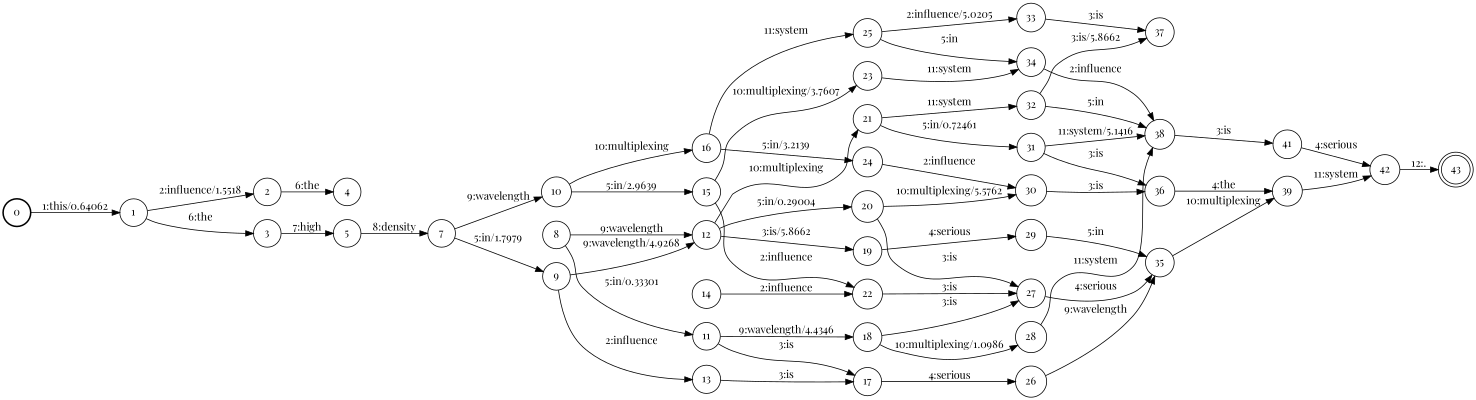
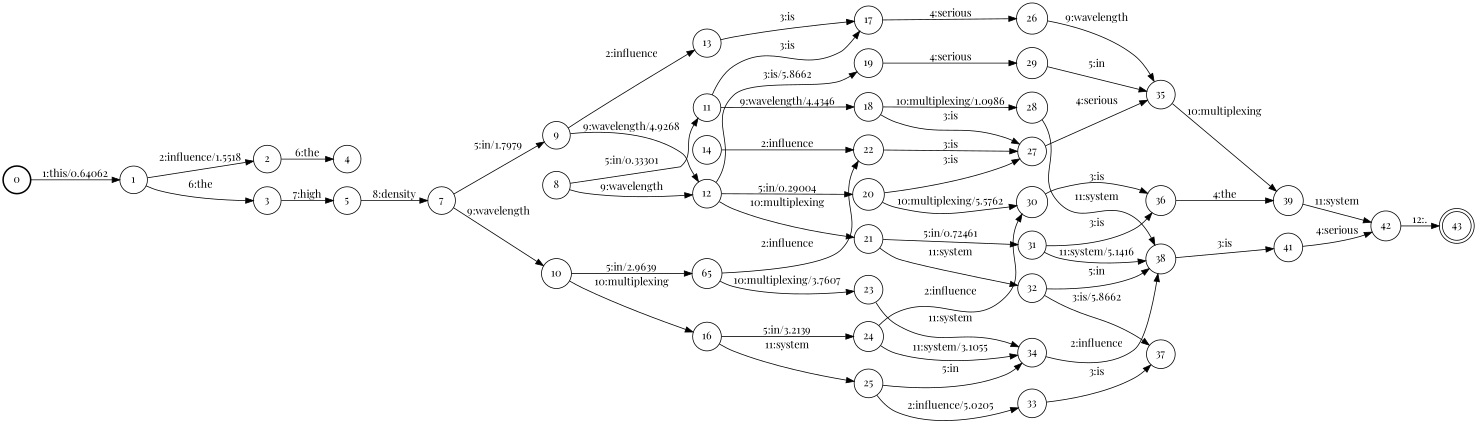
(706, 192) -> (707, 274)
none -> (944, 360)
